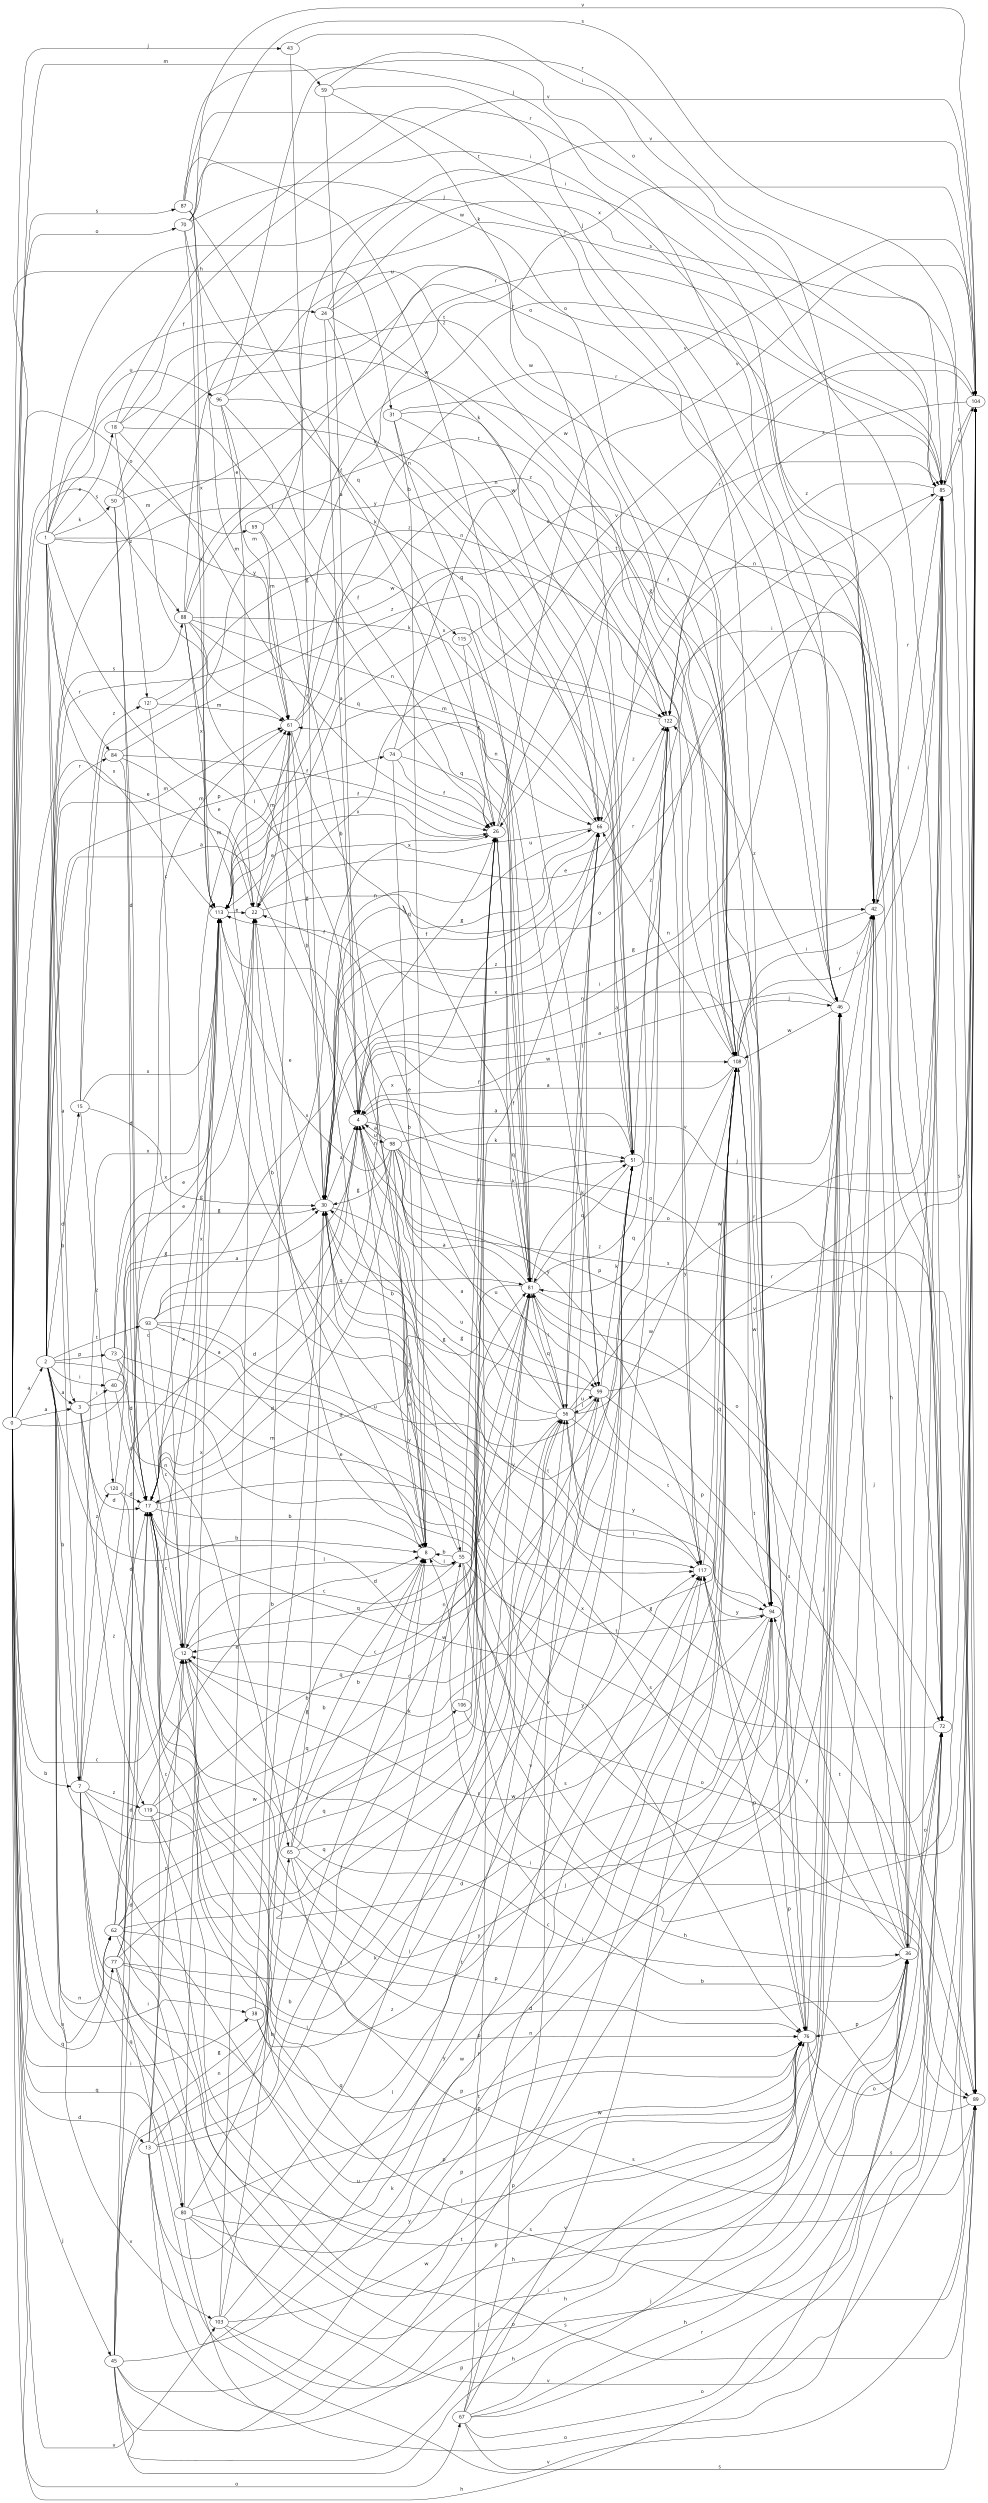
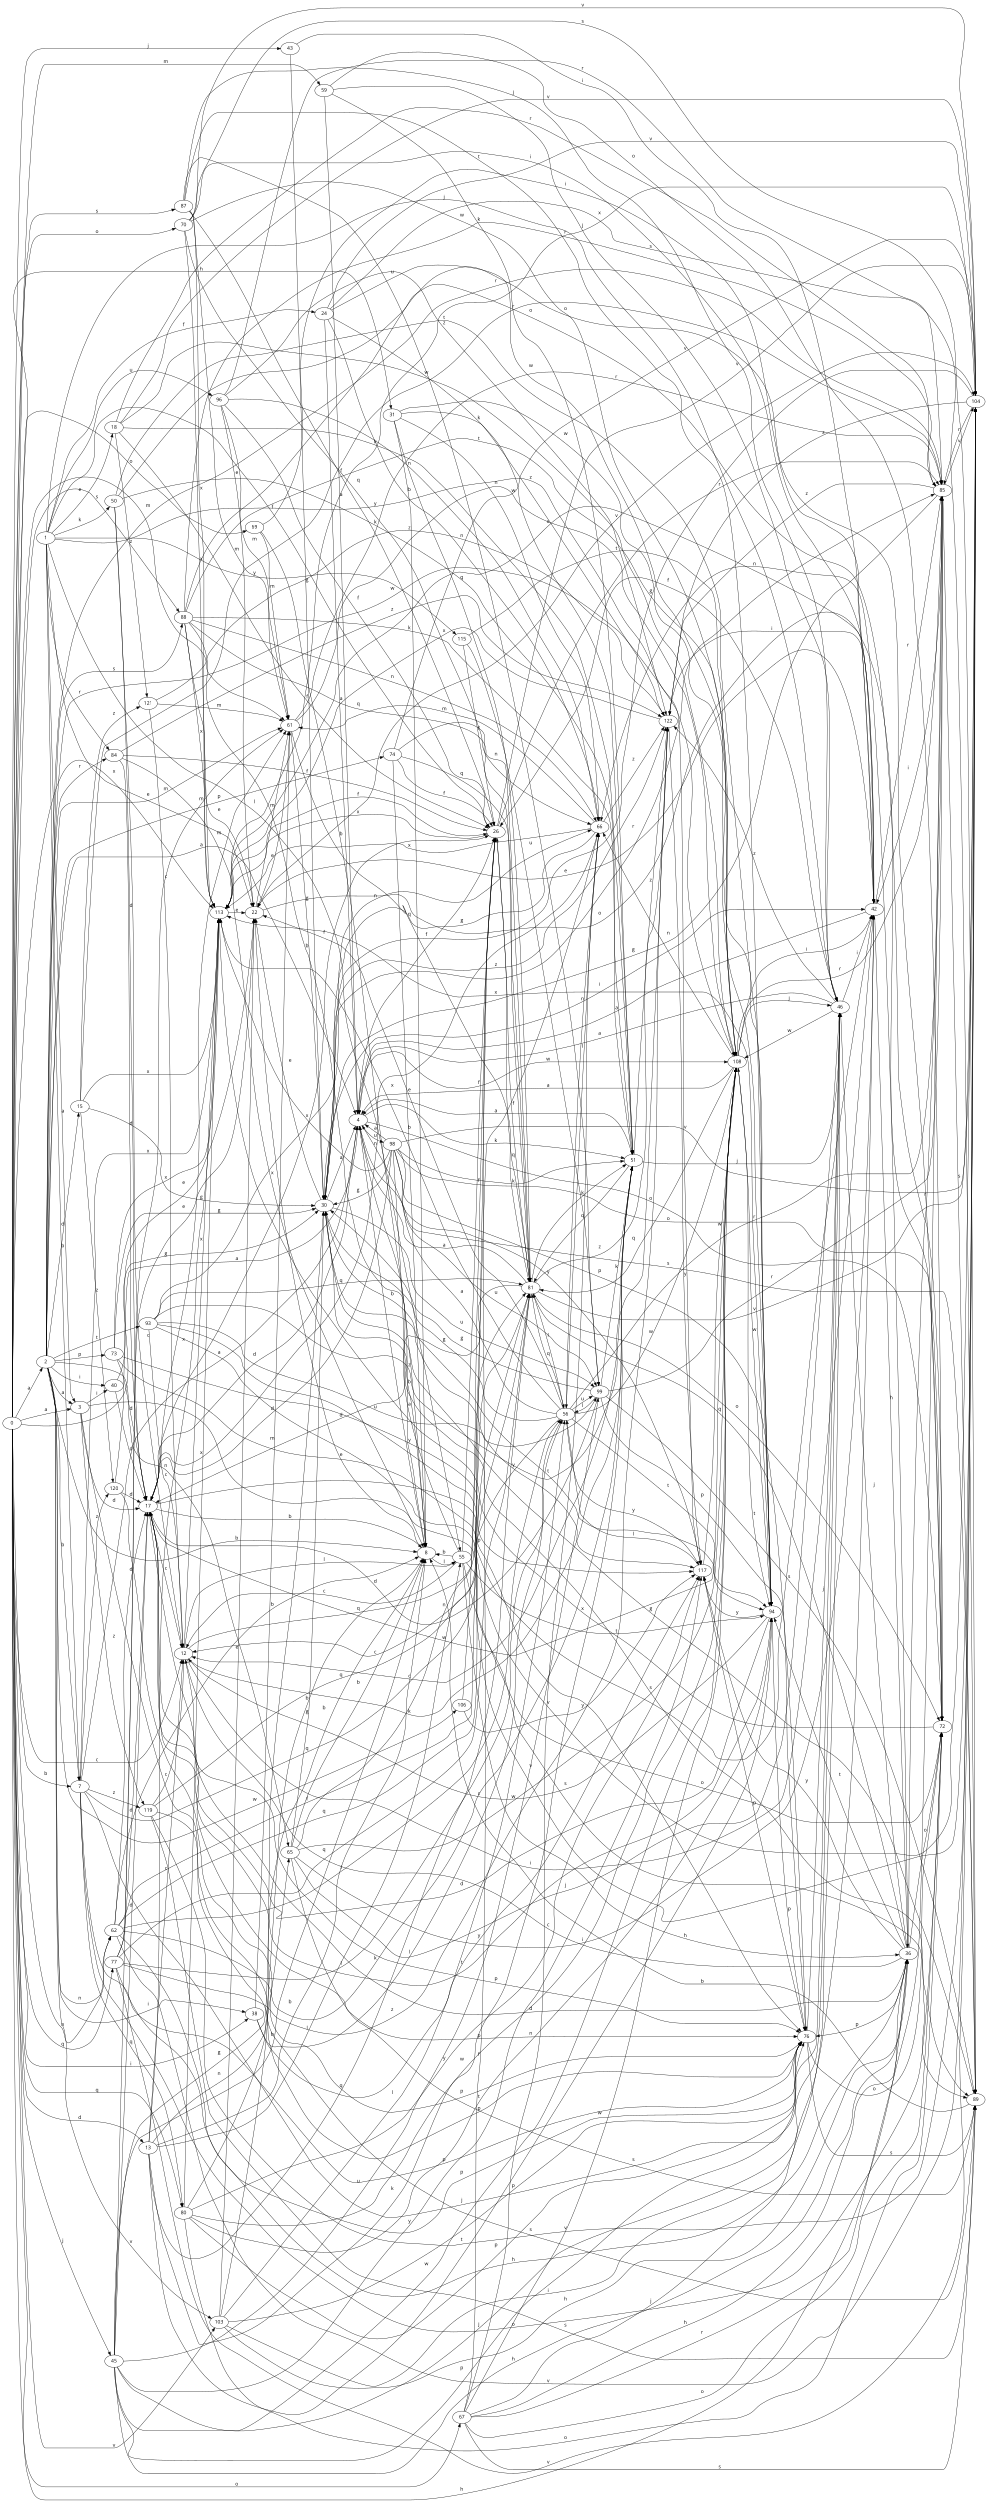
(272, 1173) -> (272, 1173)
